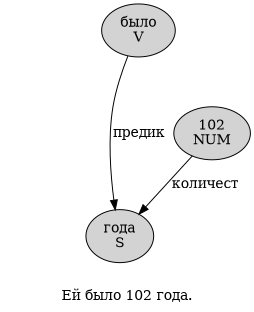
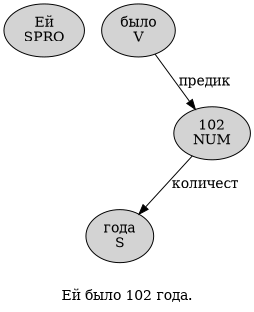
none -> (44, 30)
(111, 127) -> (172, 78)
